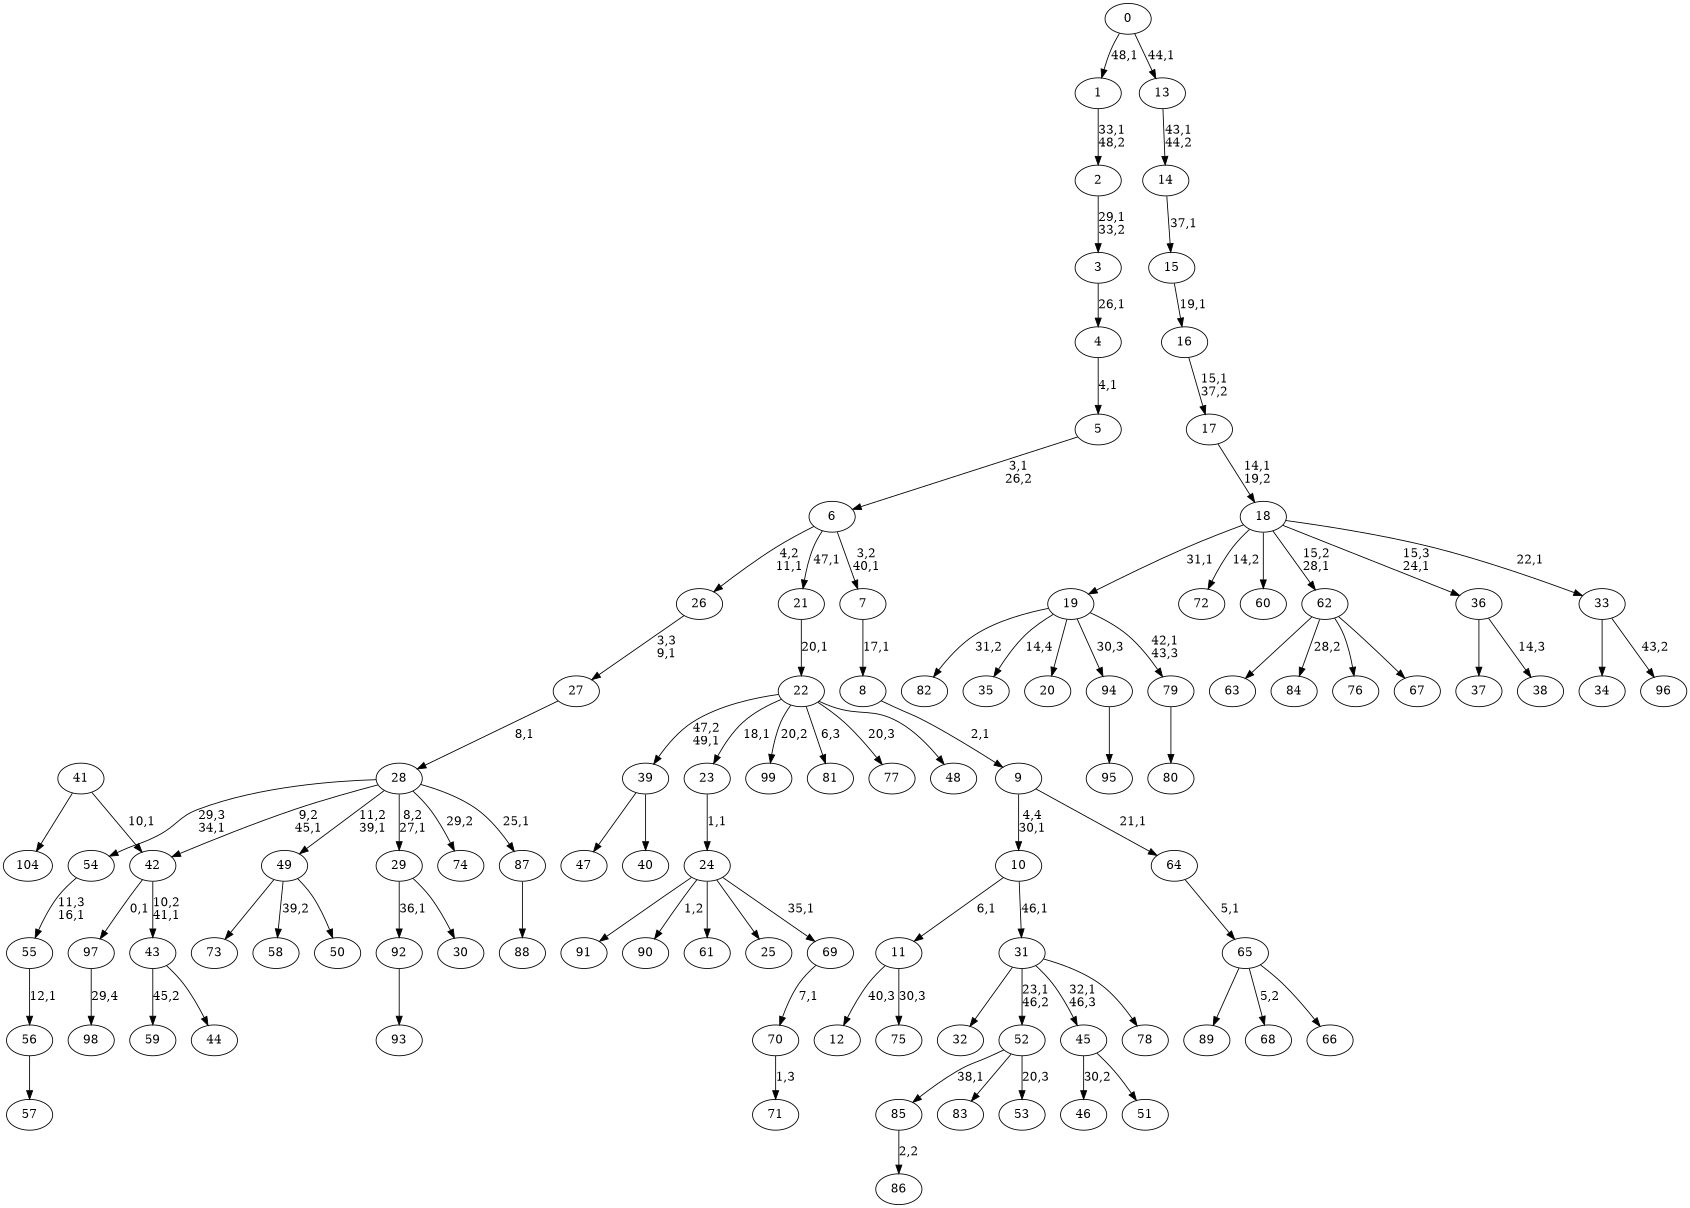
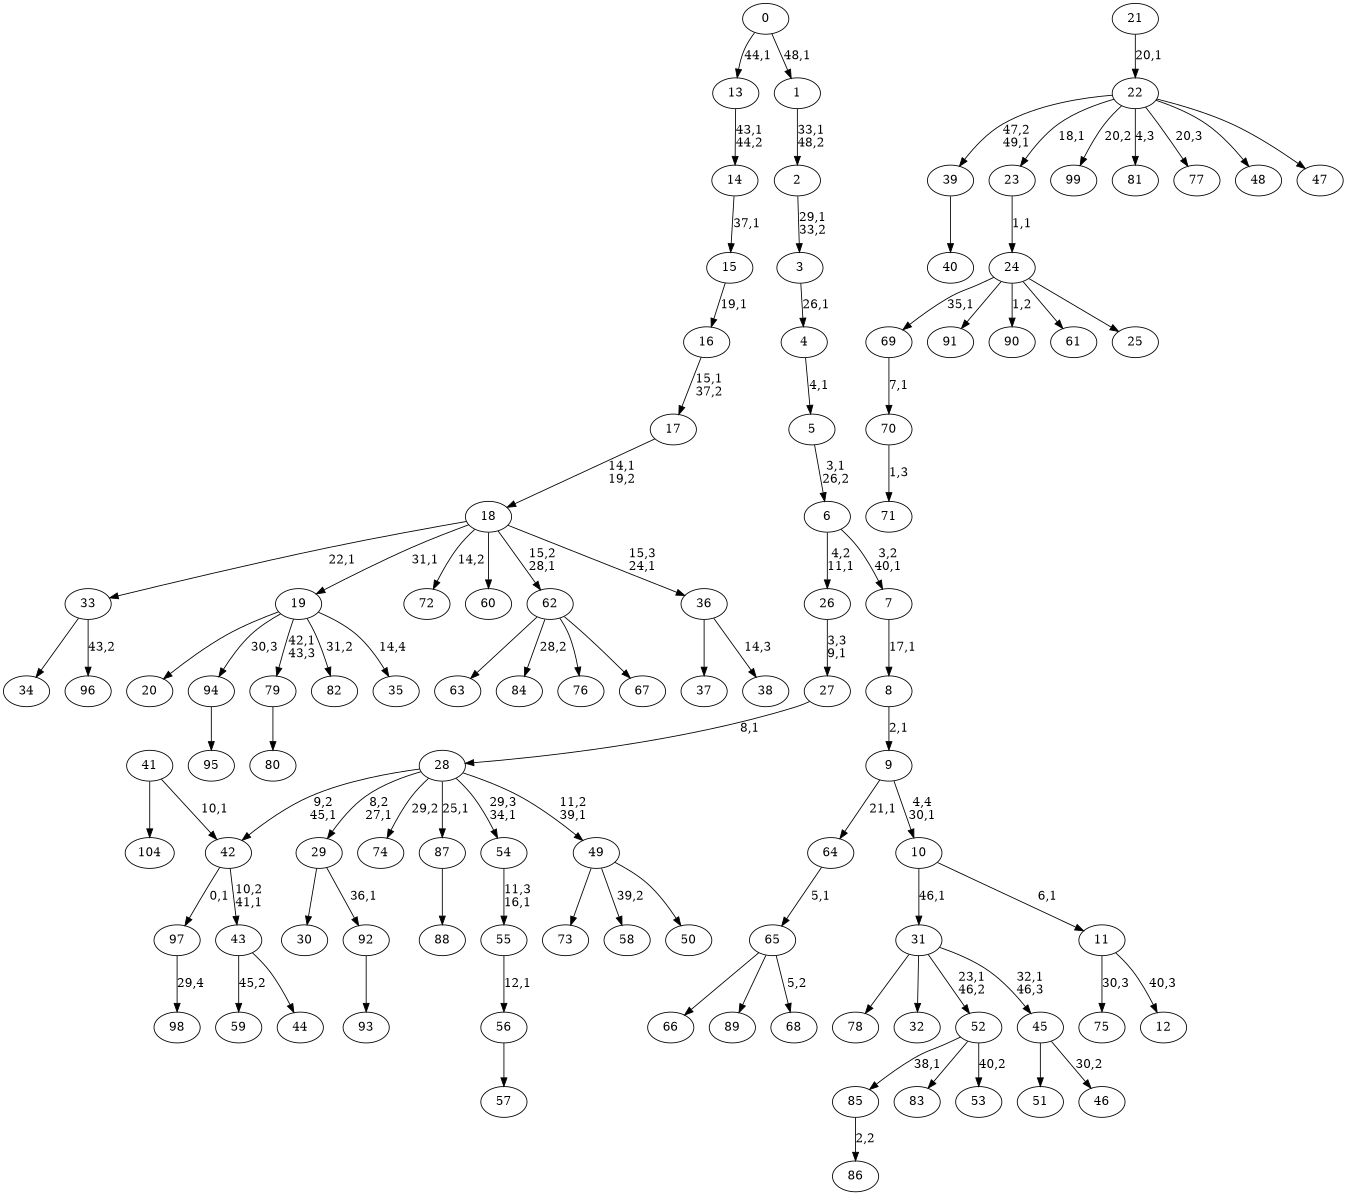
(811, 554) -> none
(831, 735) -> (1145, 137)
(617, 819) -> (1231, 124)
(1036, 1078) -> (992, 1065)
